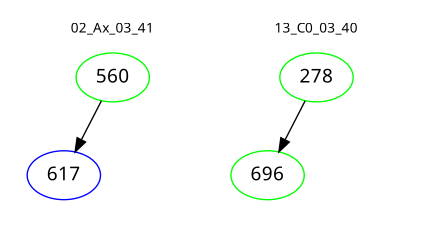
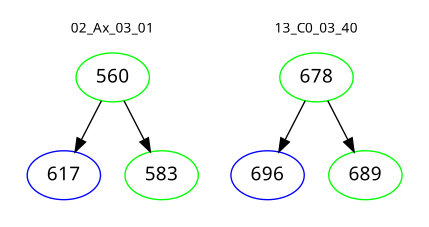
(113, 29) -> (113, 29)
(316, 77) -> (316, 77)
none -> (162, 175)
(268, 175) -> (268, 175)
none -> (365, 175)
